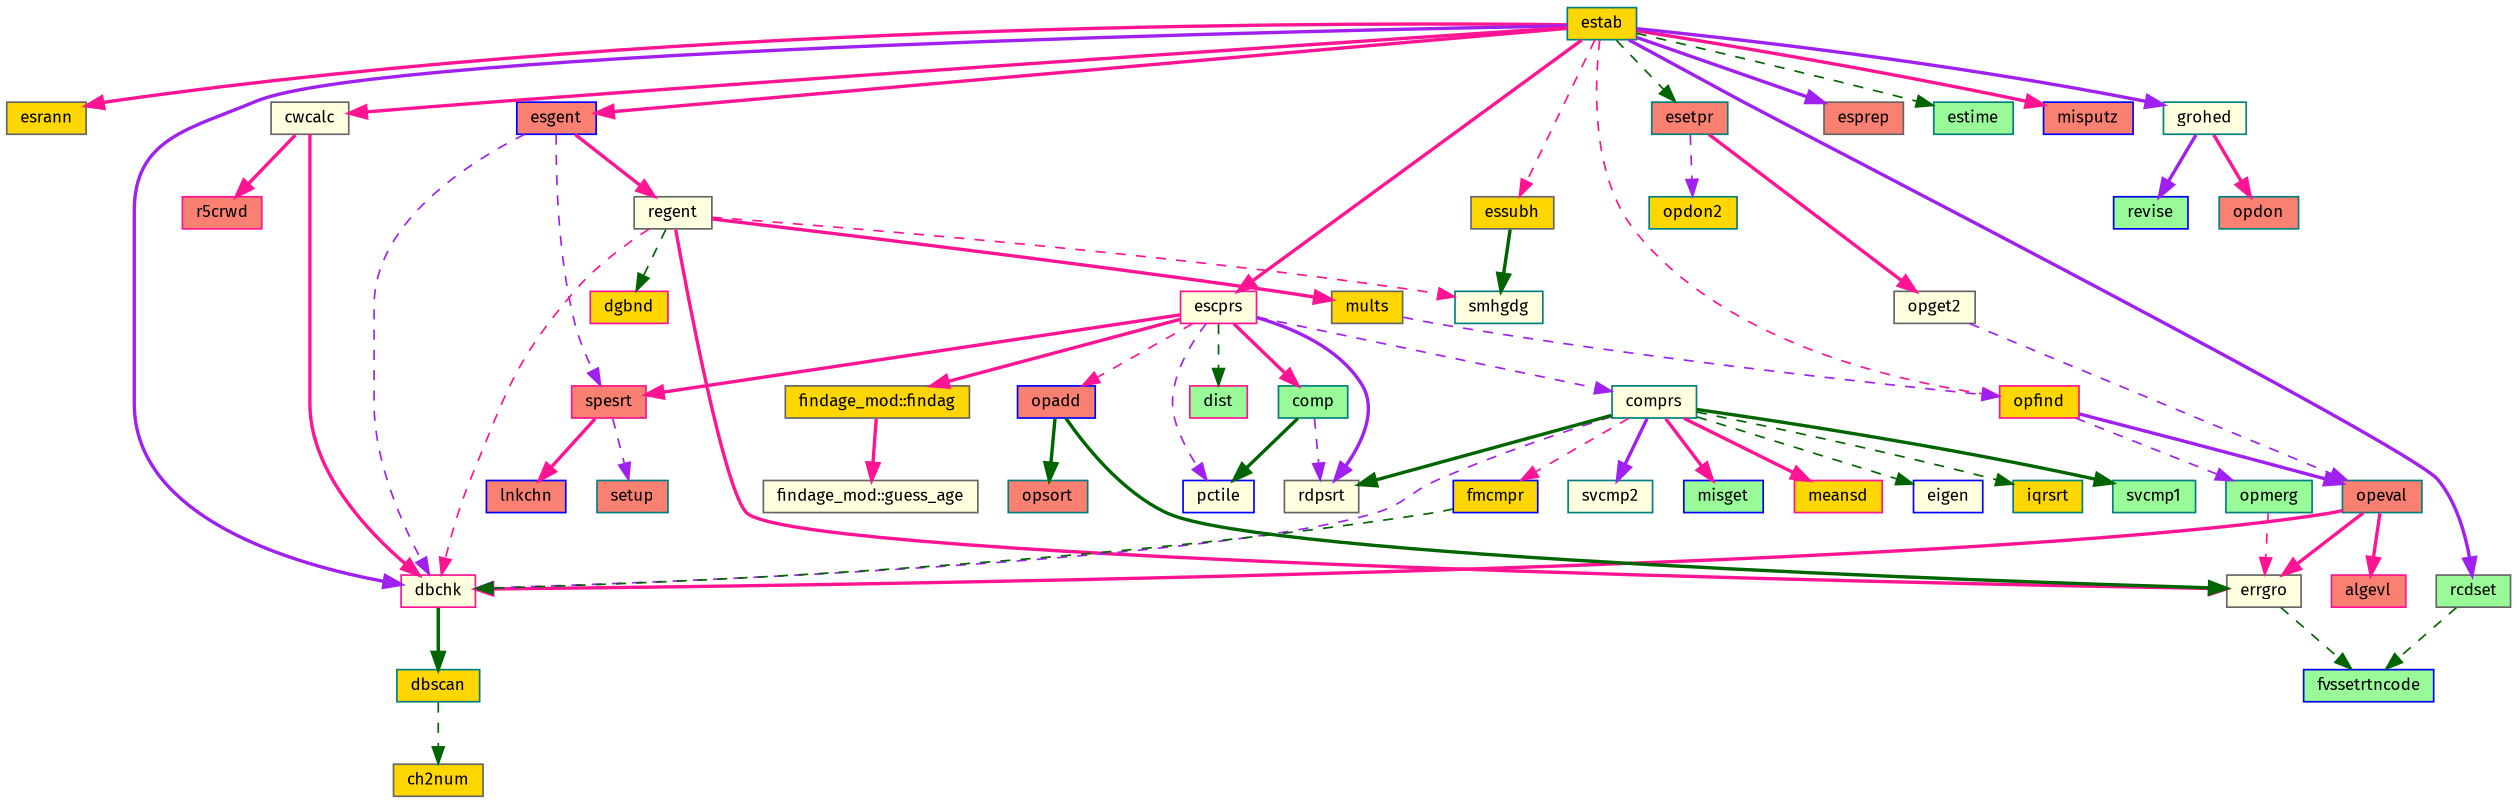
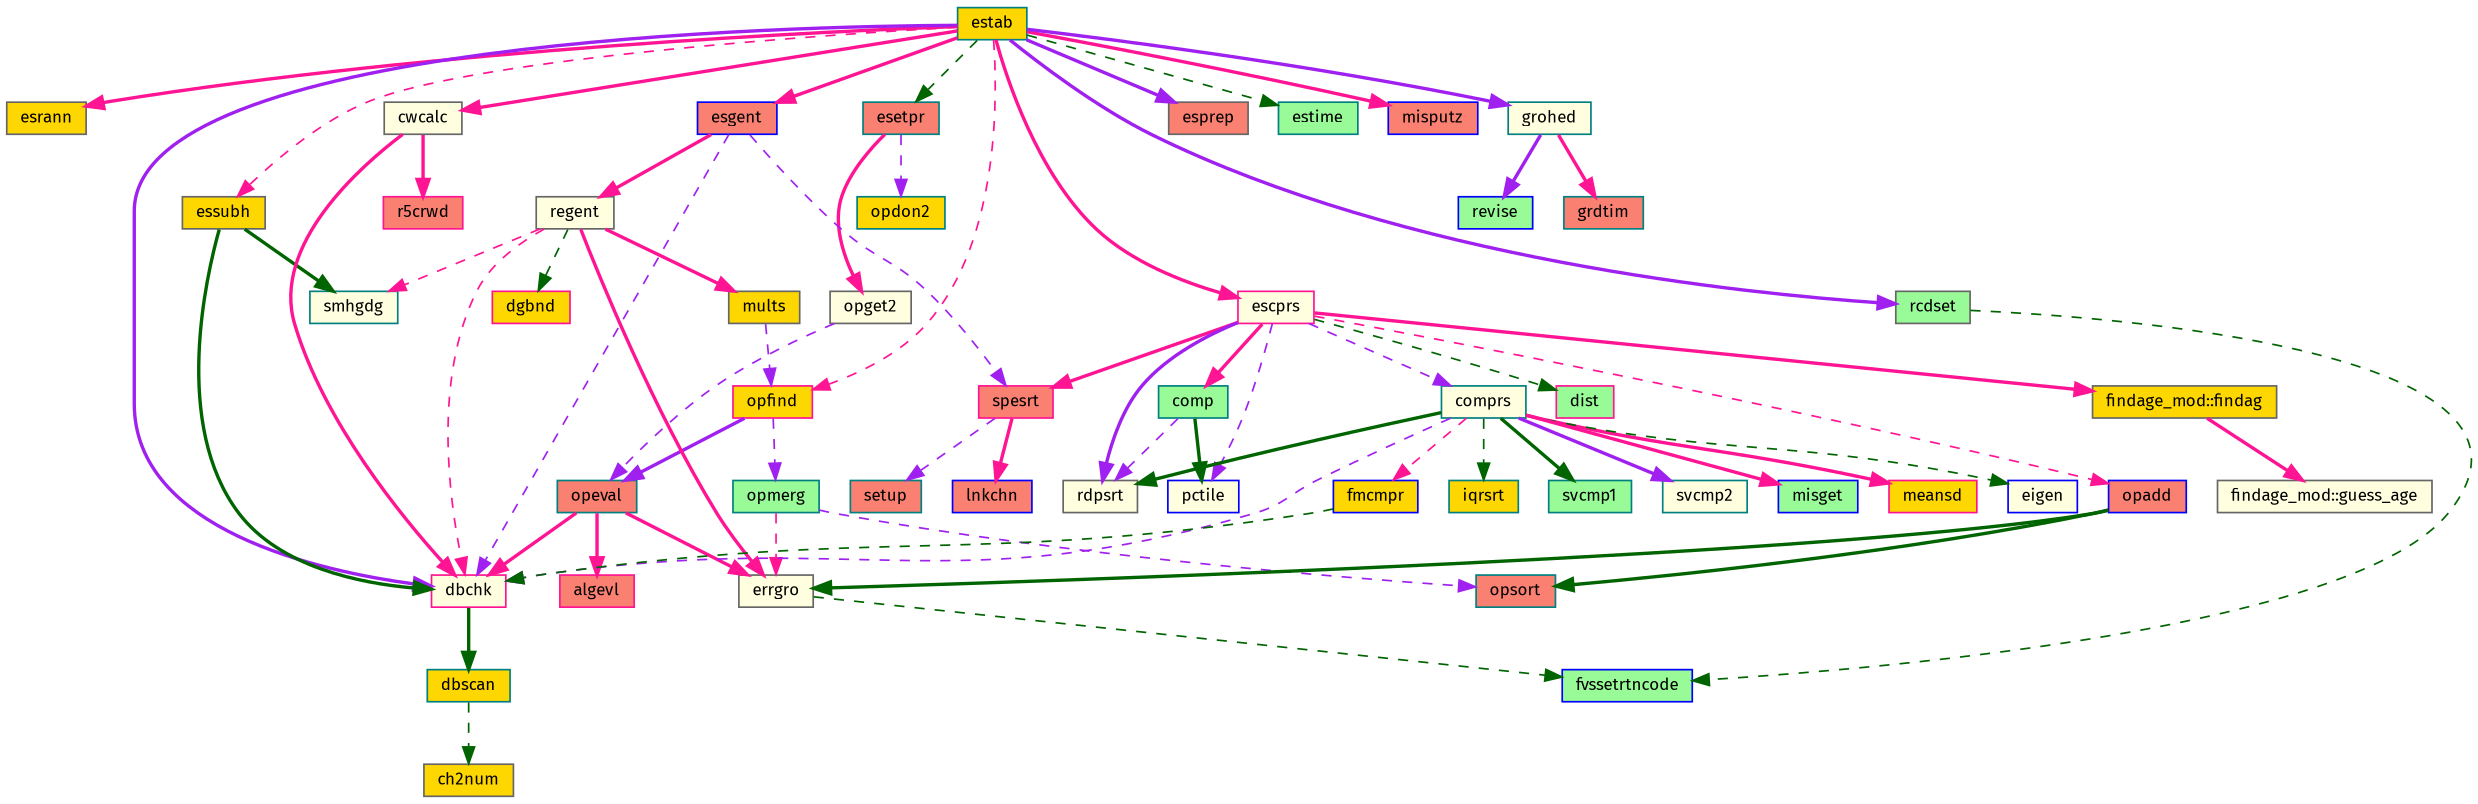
(2259, 213) -> (1604, 213)
none -> (216, 470)
none -> (1138, 557)
